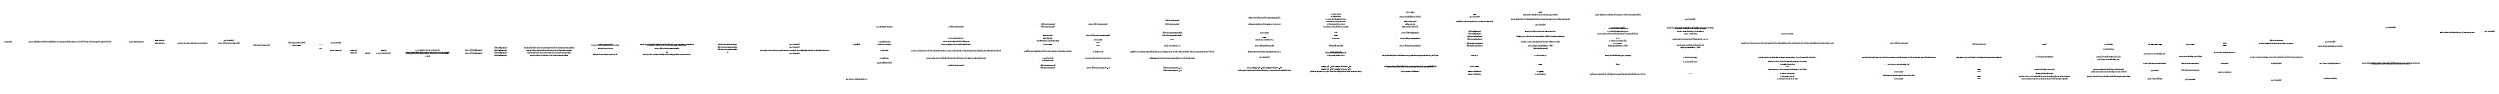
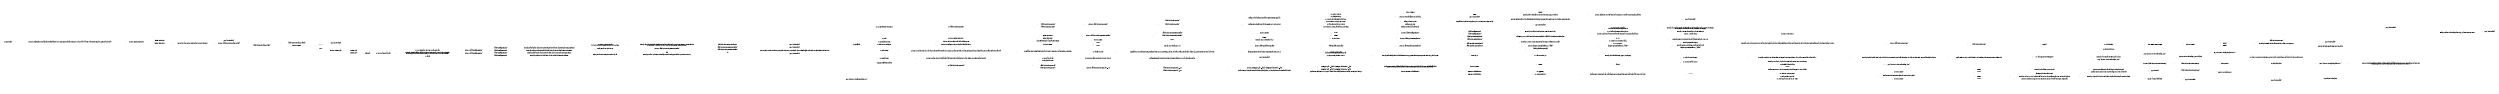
(1410, 27) -> (1410, 27)
(1787, 34) -> (1787, 34)
none -> (884, 39)
none -> (1690, 43)
(605, 49) -> (605, 49)
(384, 50) -> none
